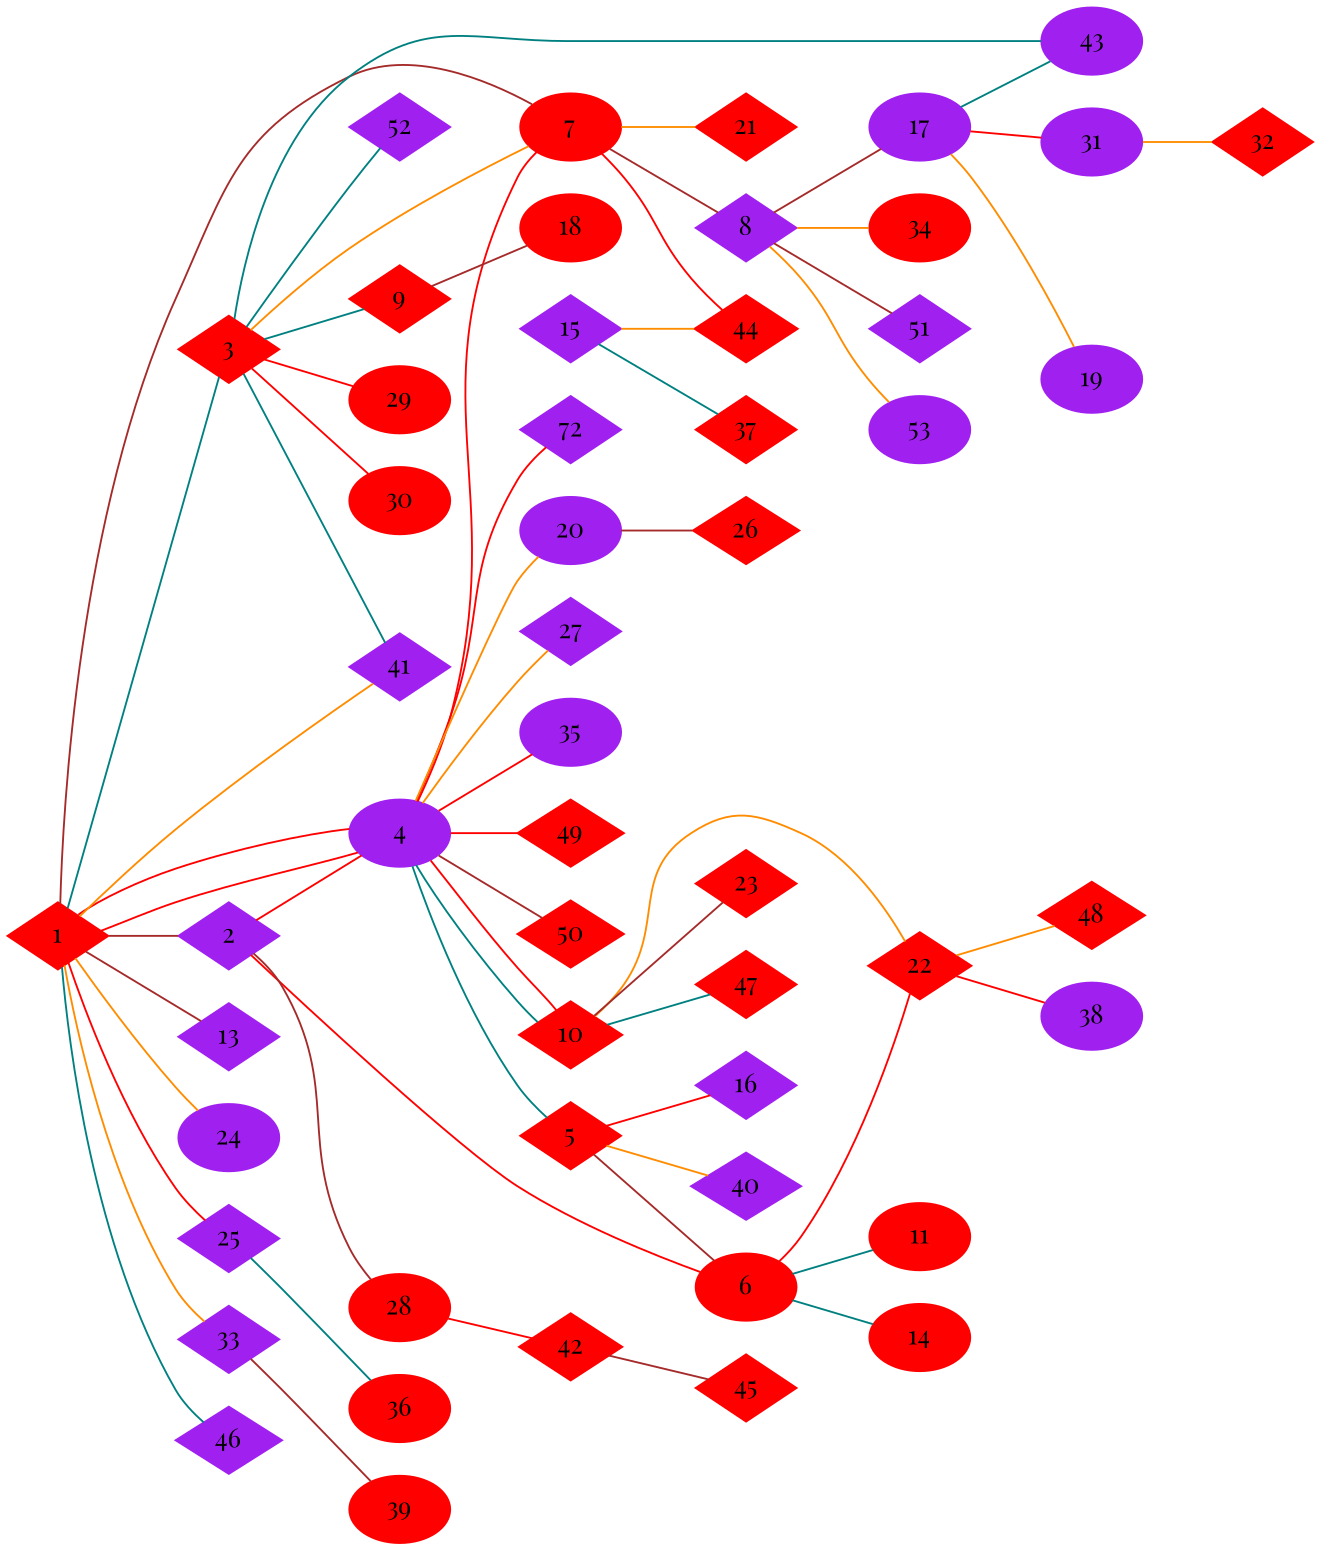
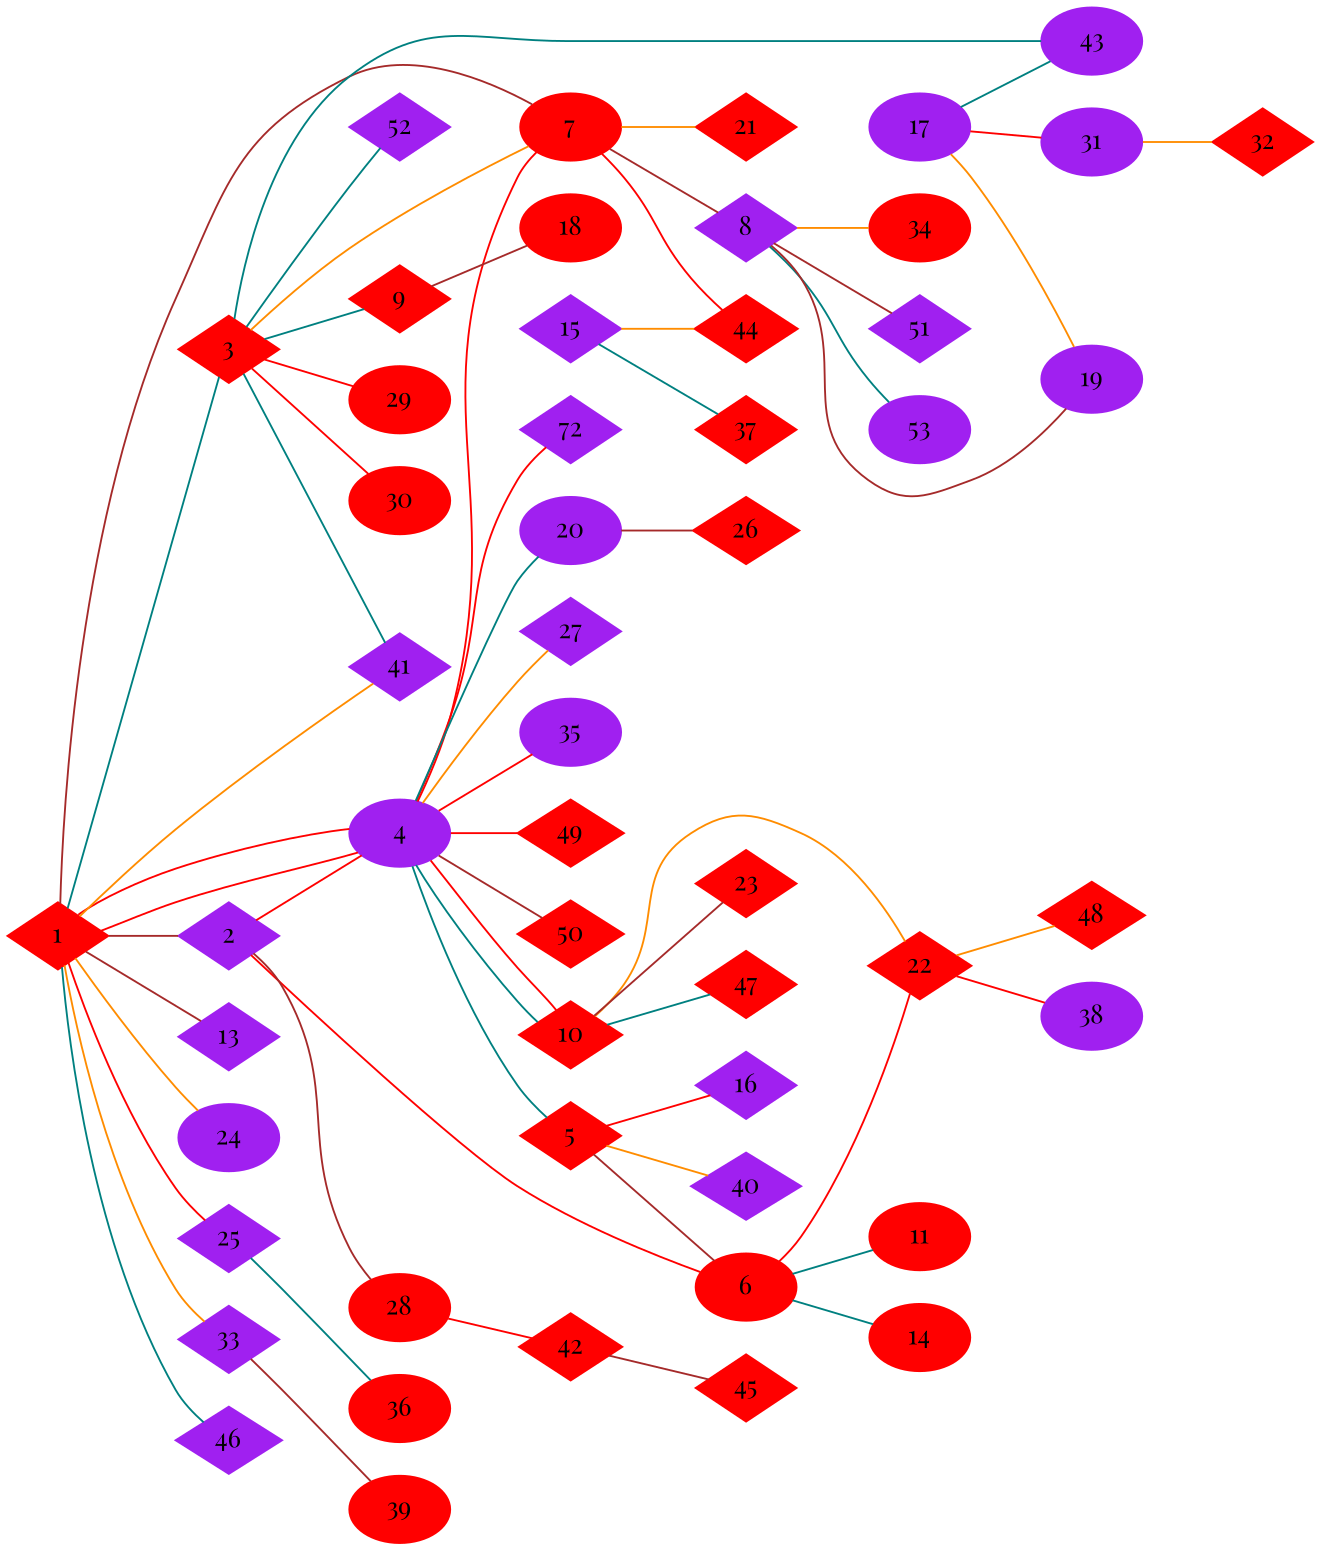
(827, 181) -> (855, 468)
(832, 323) -> (832, 323)
(477, 663) -> (477, 663)
